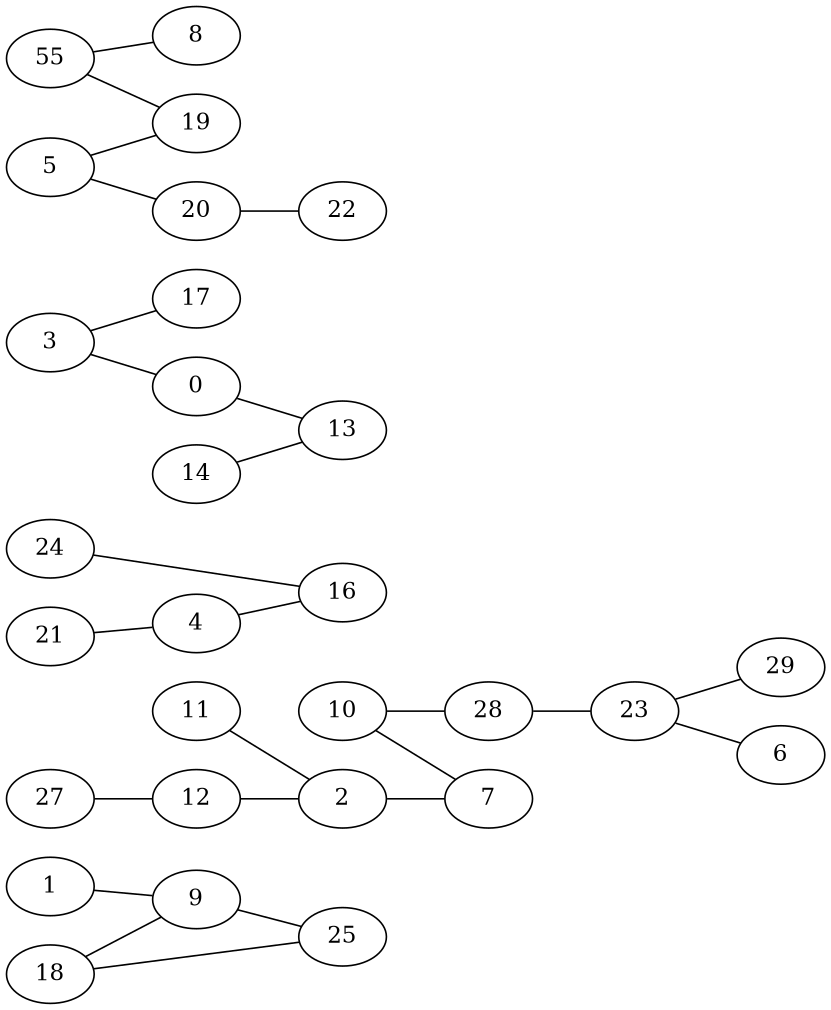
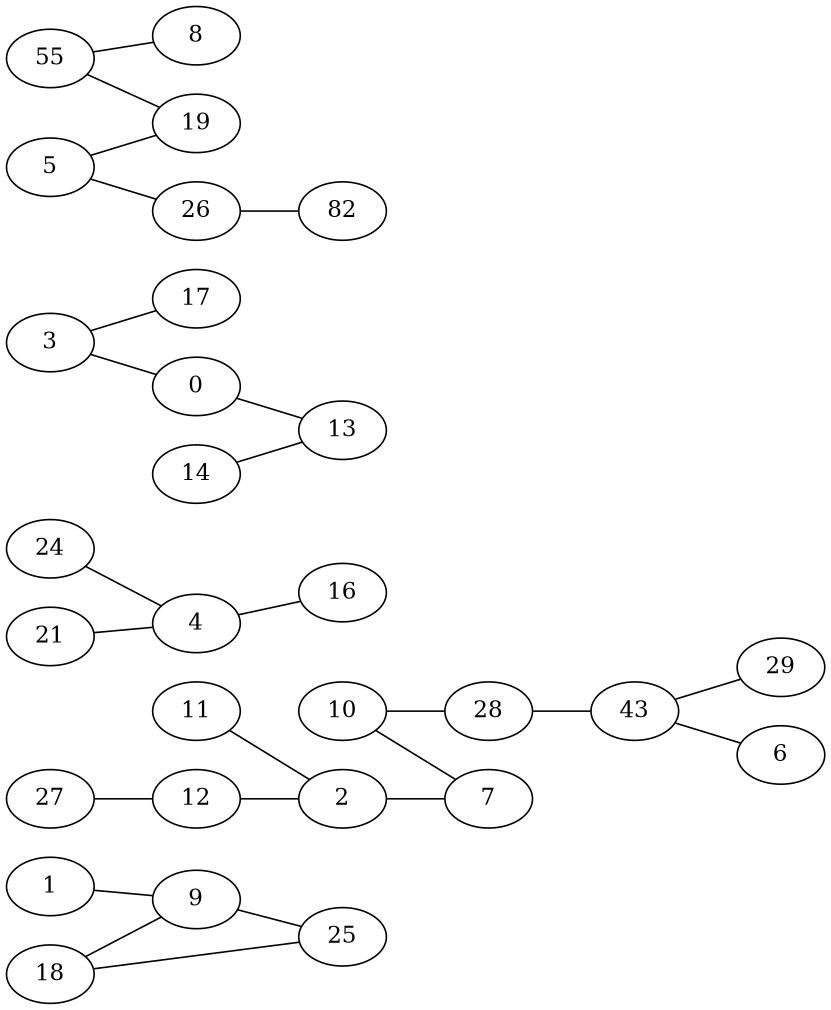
(196, 211) -> (196, 211)
(343, 211) -> (343, 211)
(196, 571) -> (124, 586)
(635, 711) -> (635, 711)
